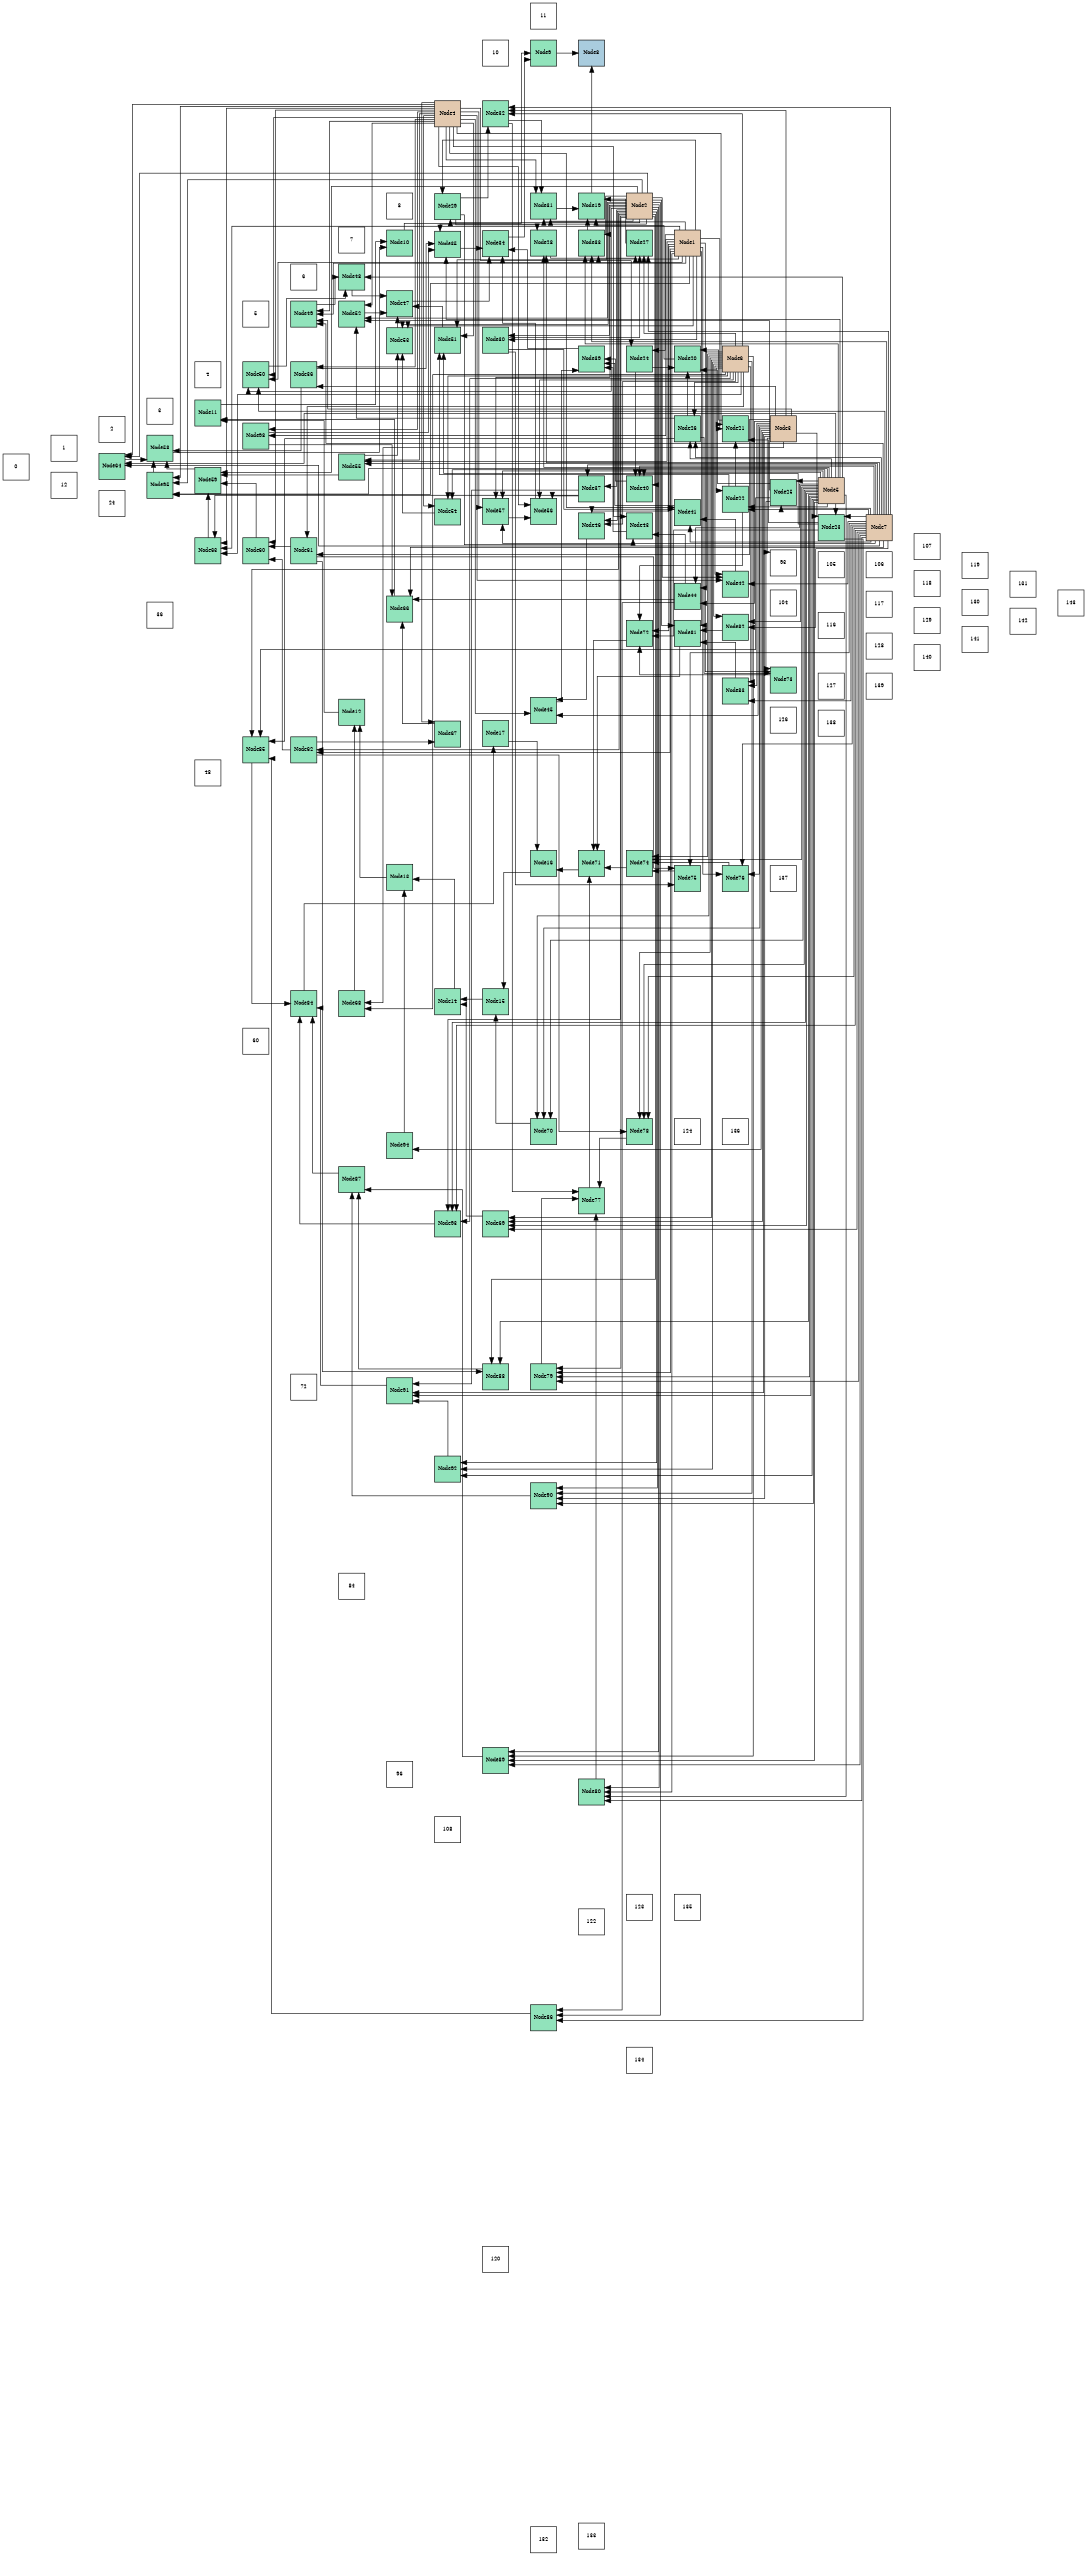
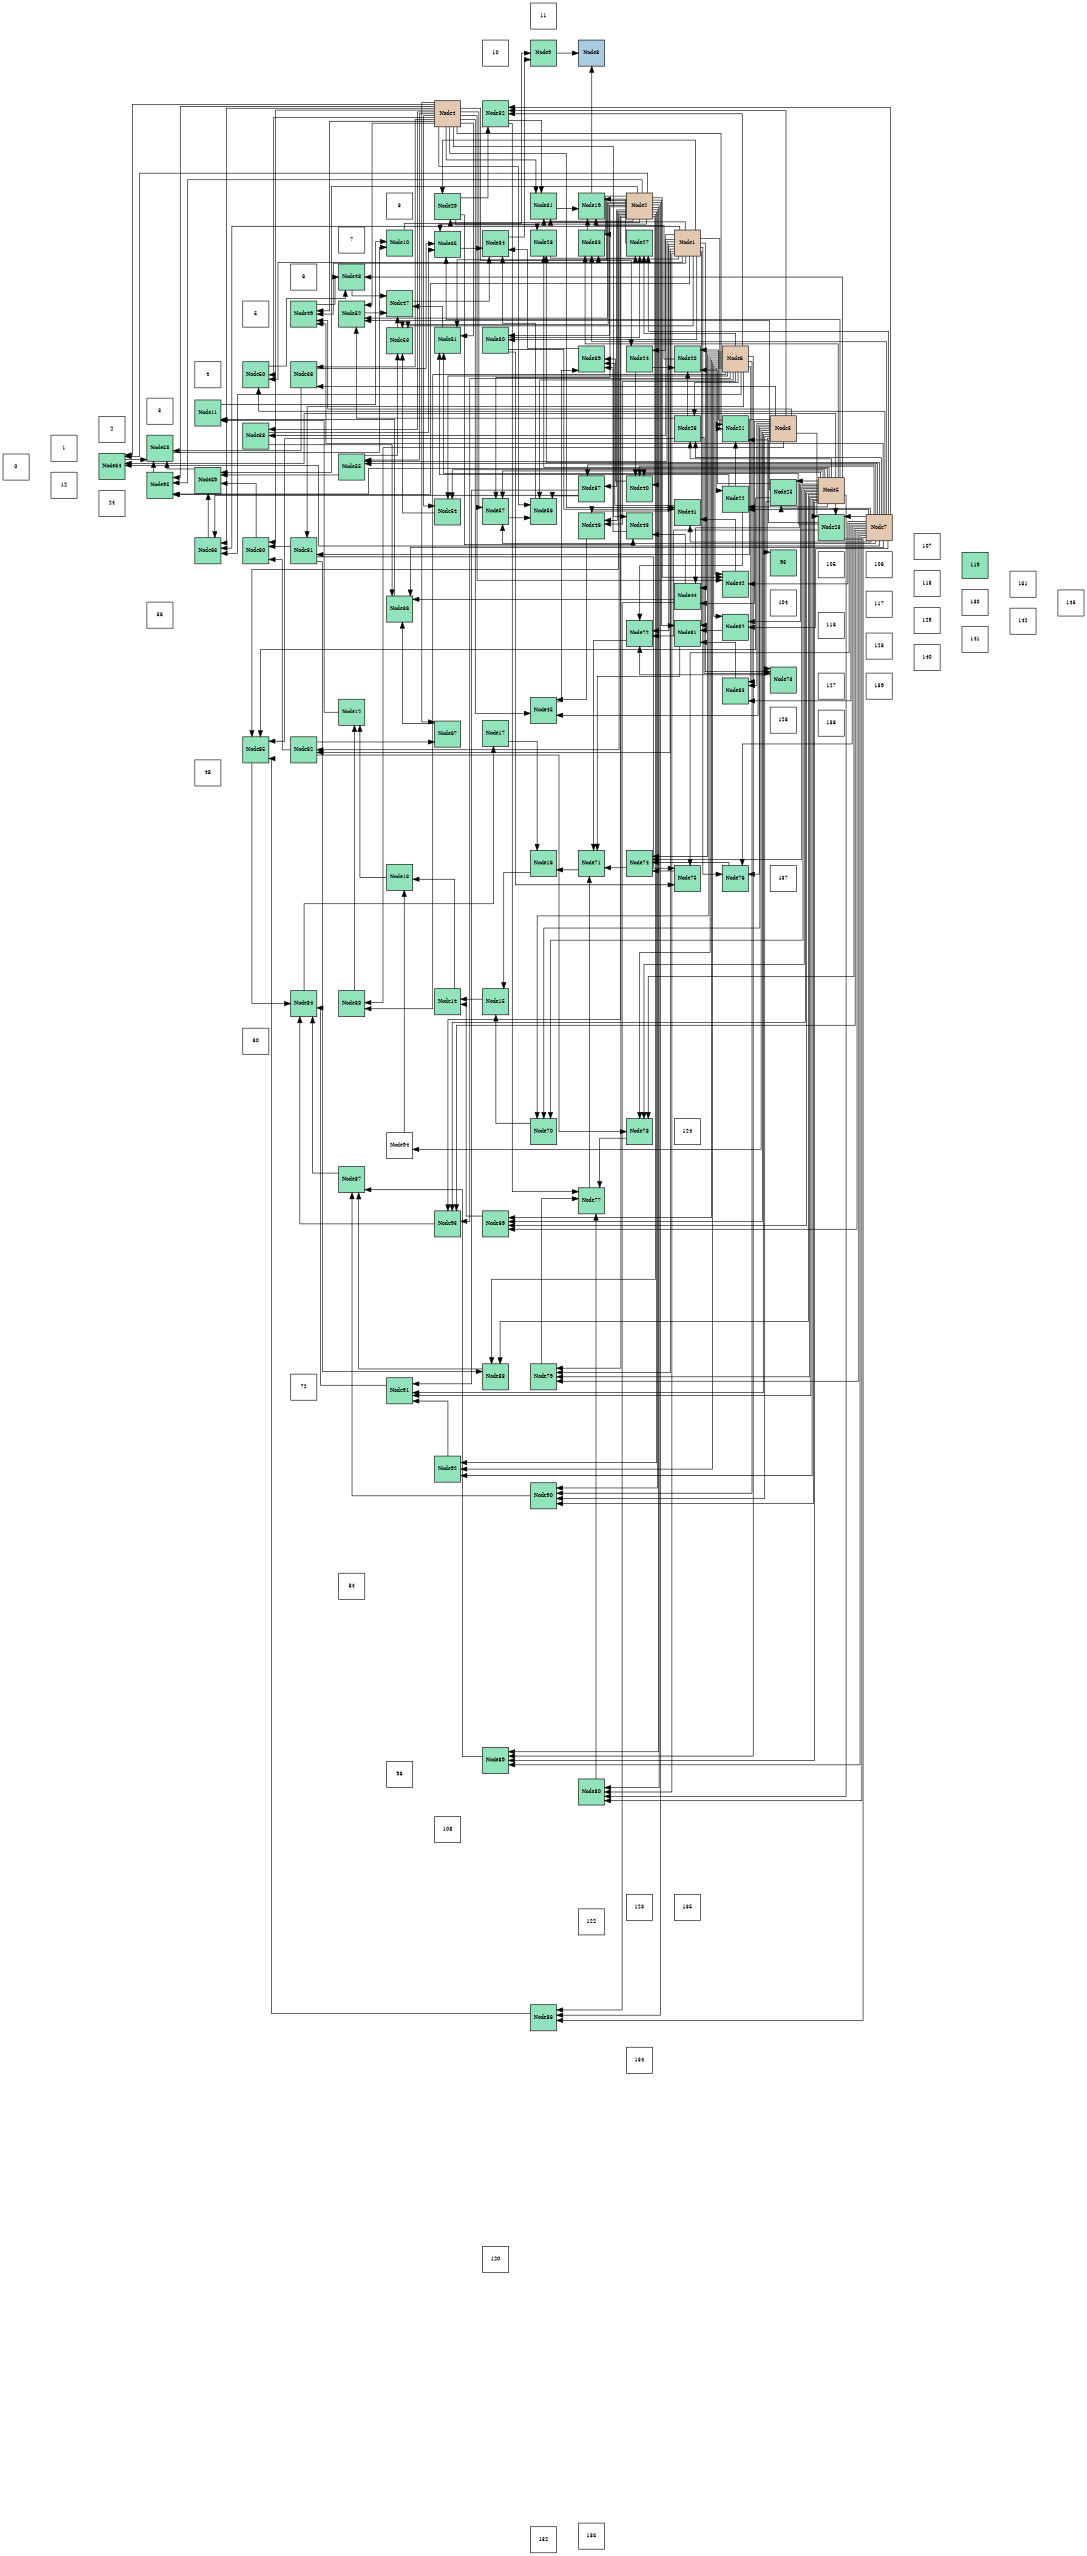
(529, 391) -> none
(256, 436) -> (256, 436)
(783, 563) -> (783, 563)
(975, 565) -> (975, 565)
(735, 1132) -> none
(400, 1146) -> (400, 1146)
